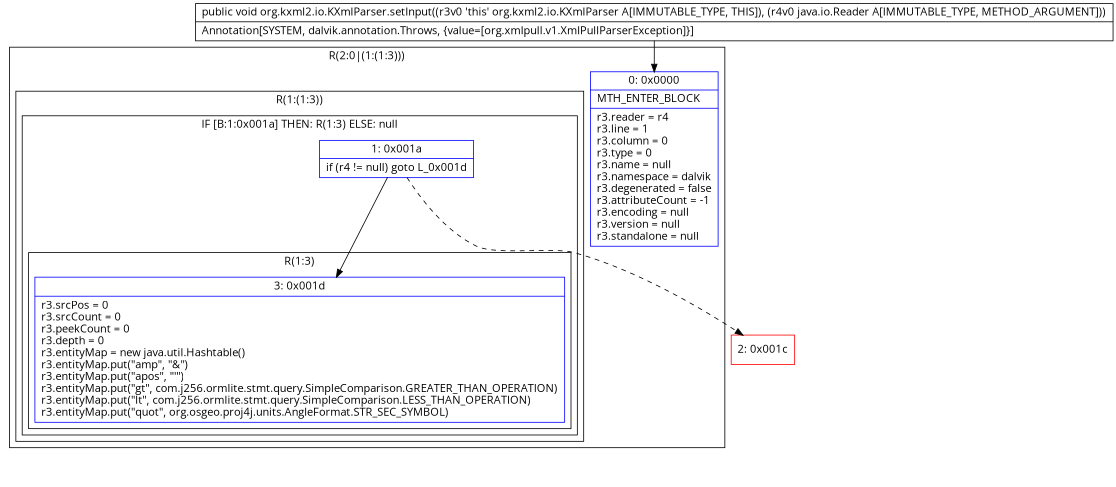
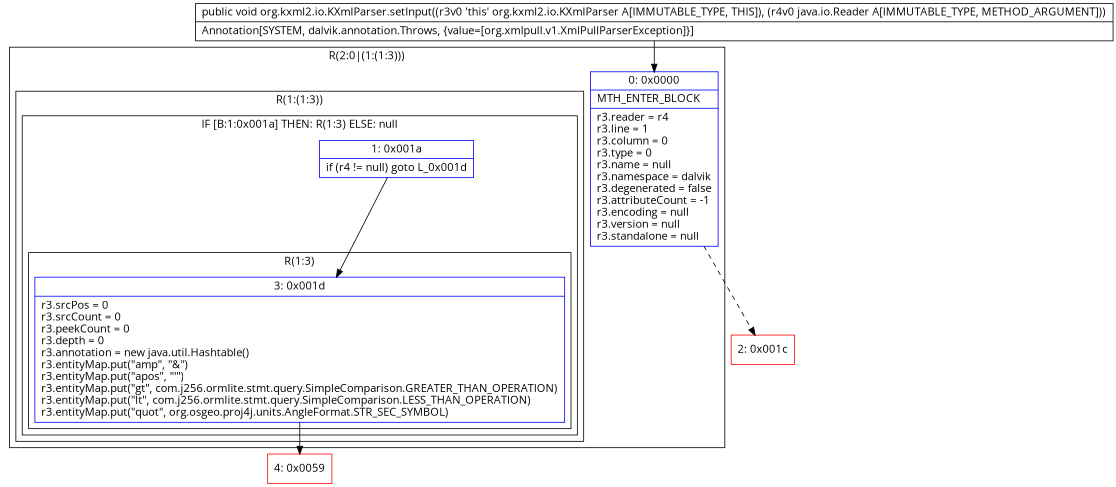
(593, 259) -> (730, 291)
(144, 353) -> (146, 353)
none -> (300, 469)
